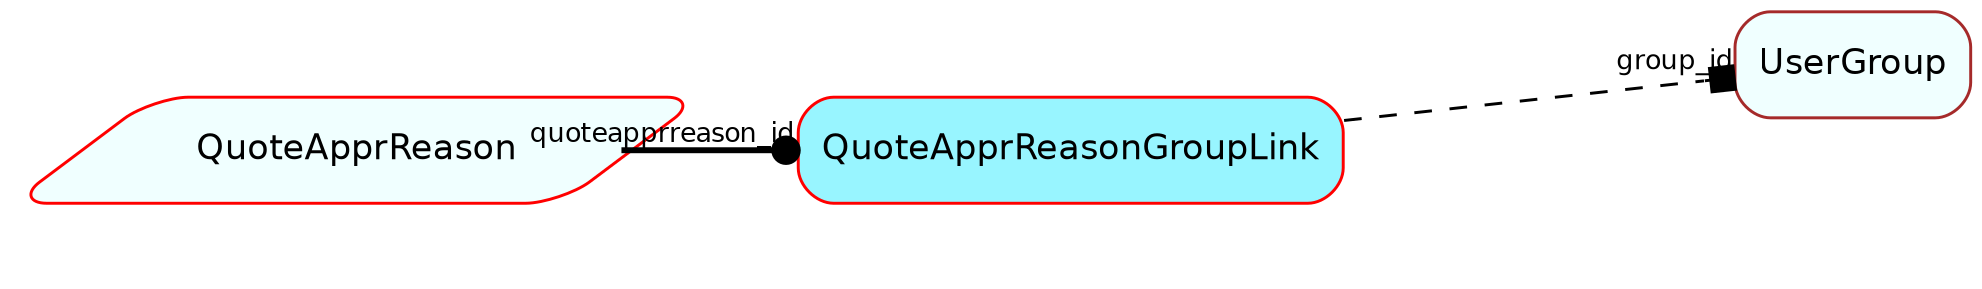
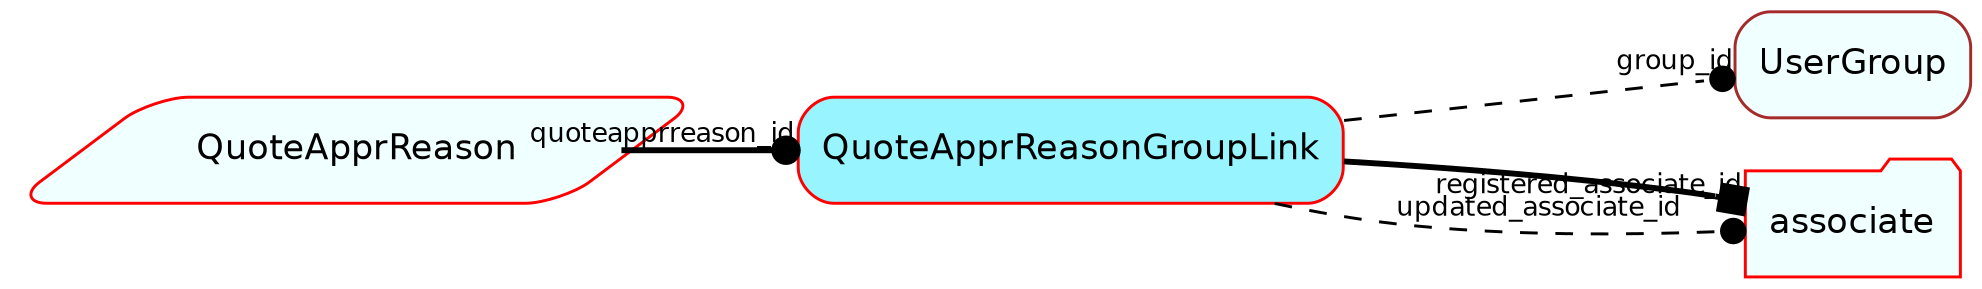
(1524, 101) -> (1524, 101)
none -> (1853, 224)
